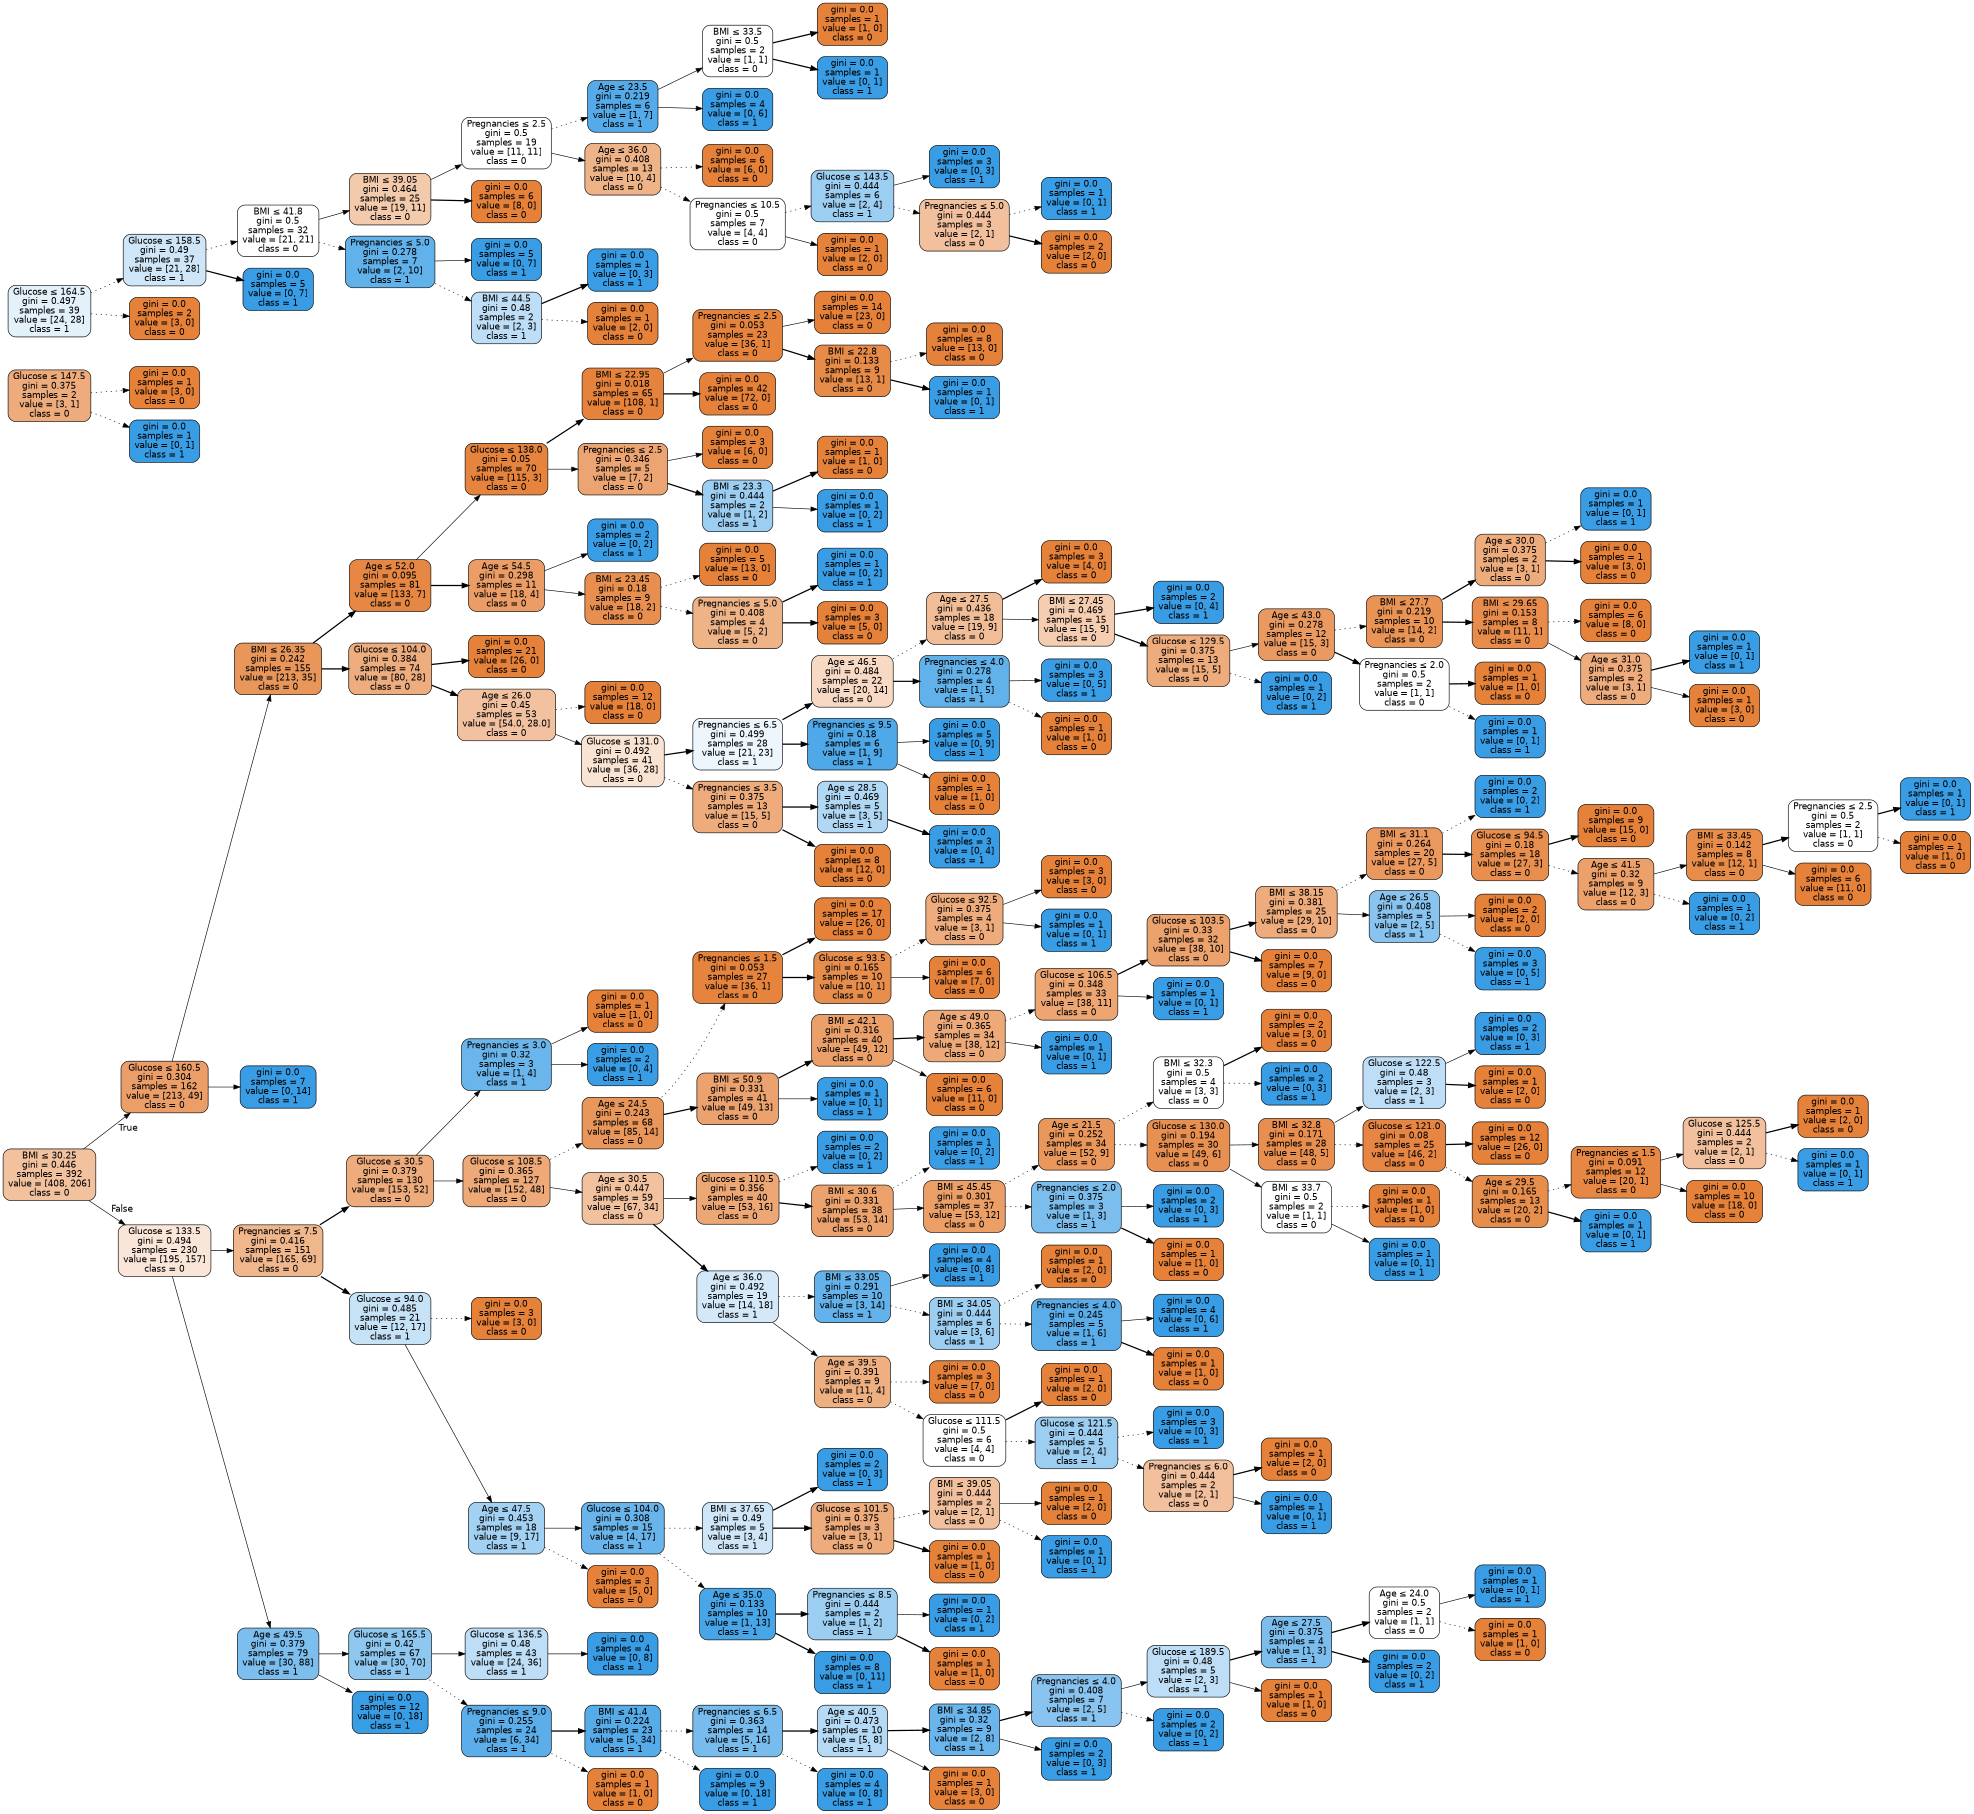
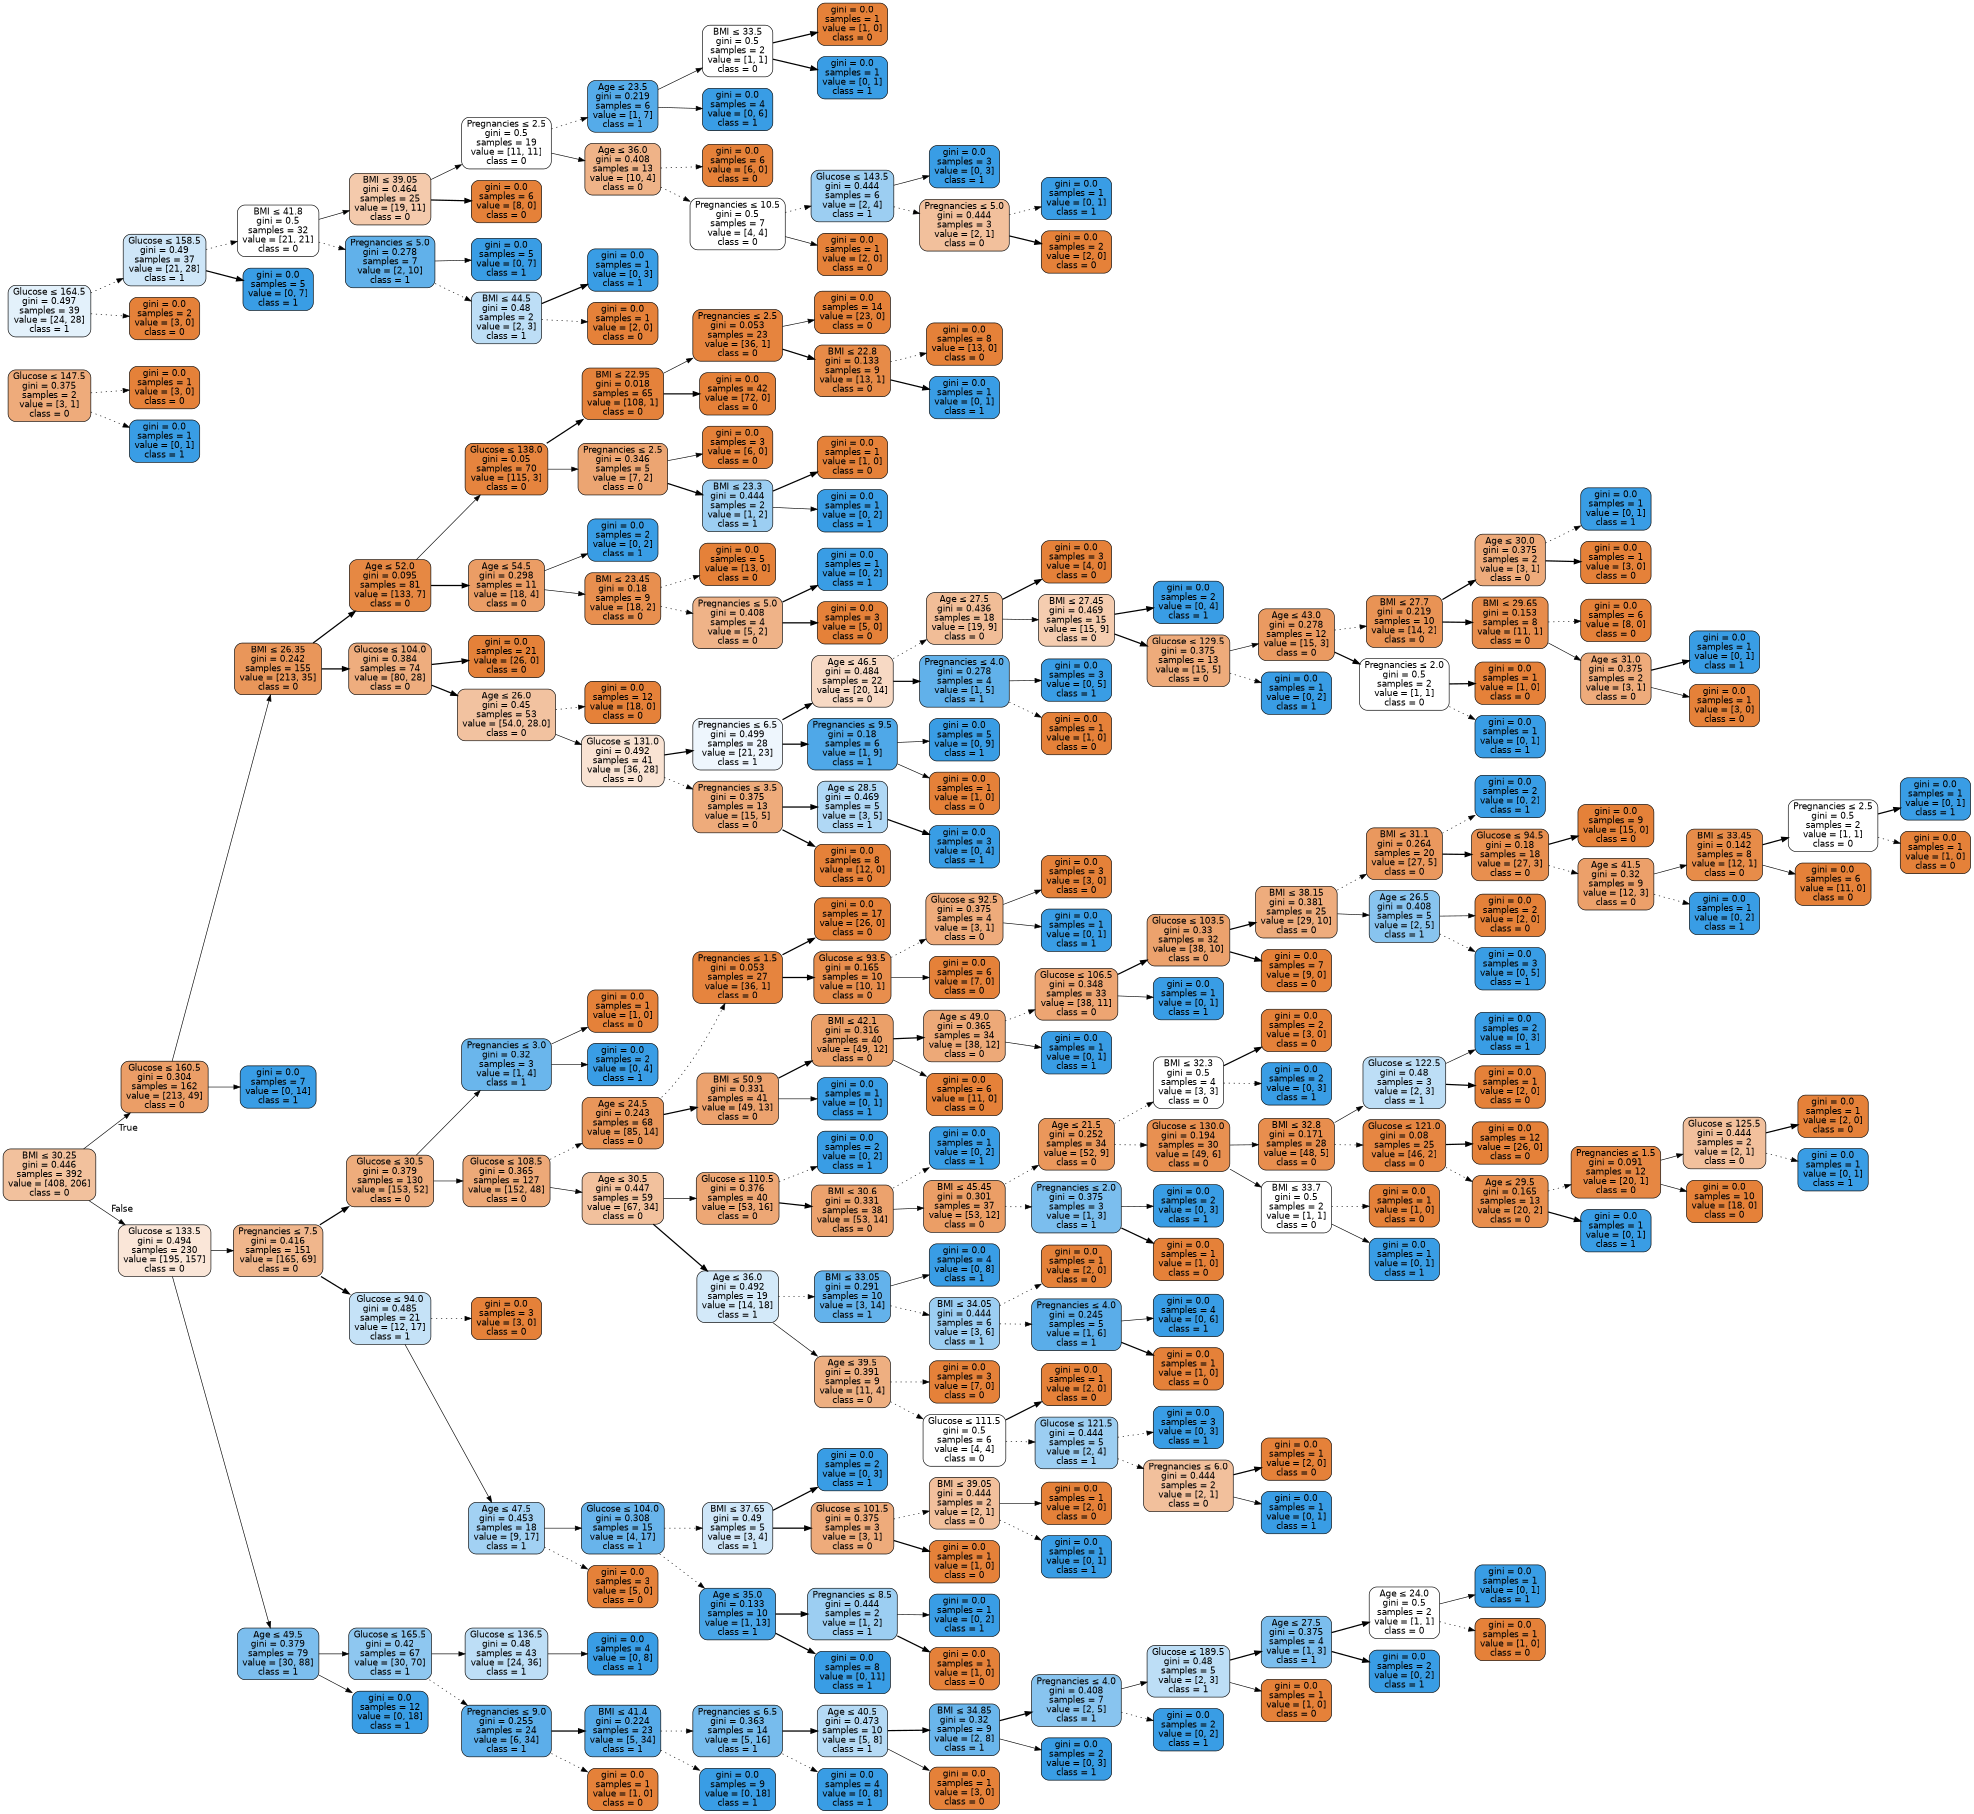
(738, 1189) -> (738, 1189)
